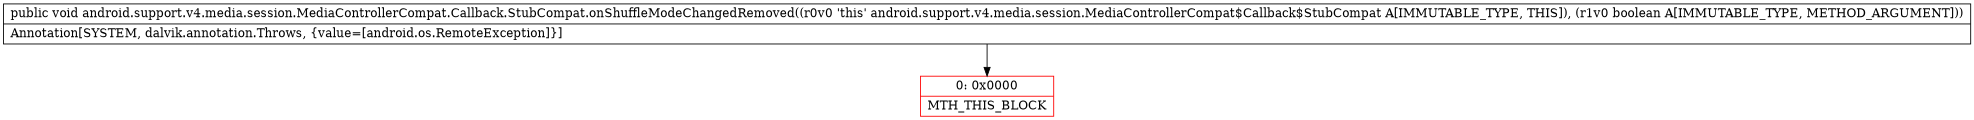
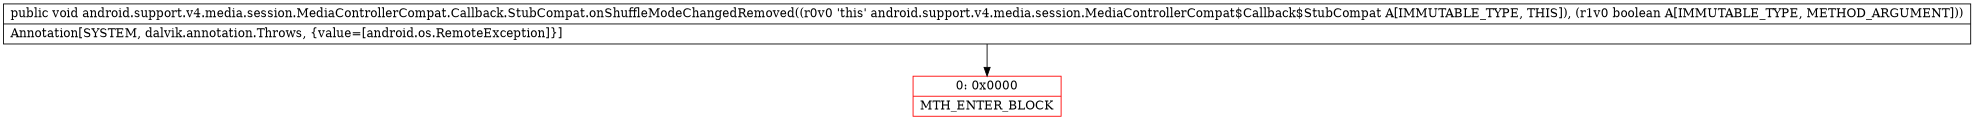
(987, 106) -> (987, 106)
